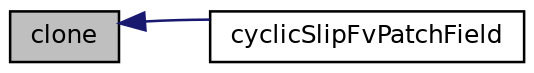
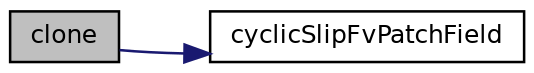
(178, 20) -> (152, 52)
